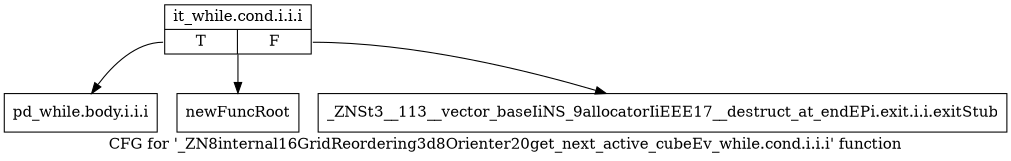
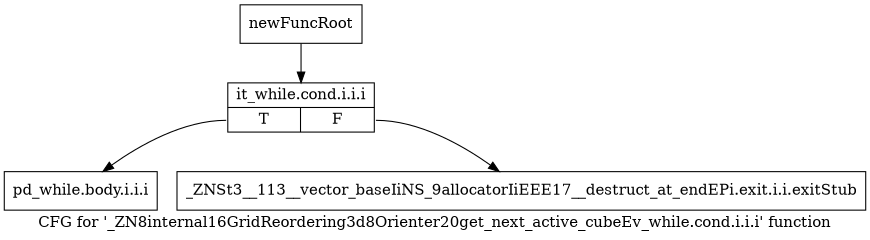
(238, 68) -> (301, 58)
